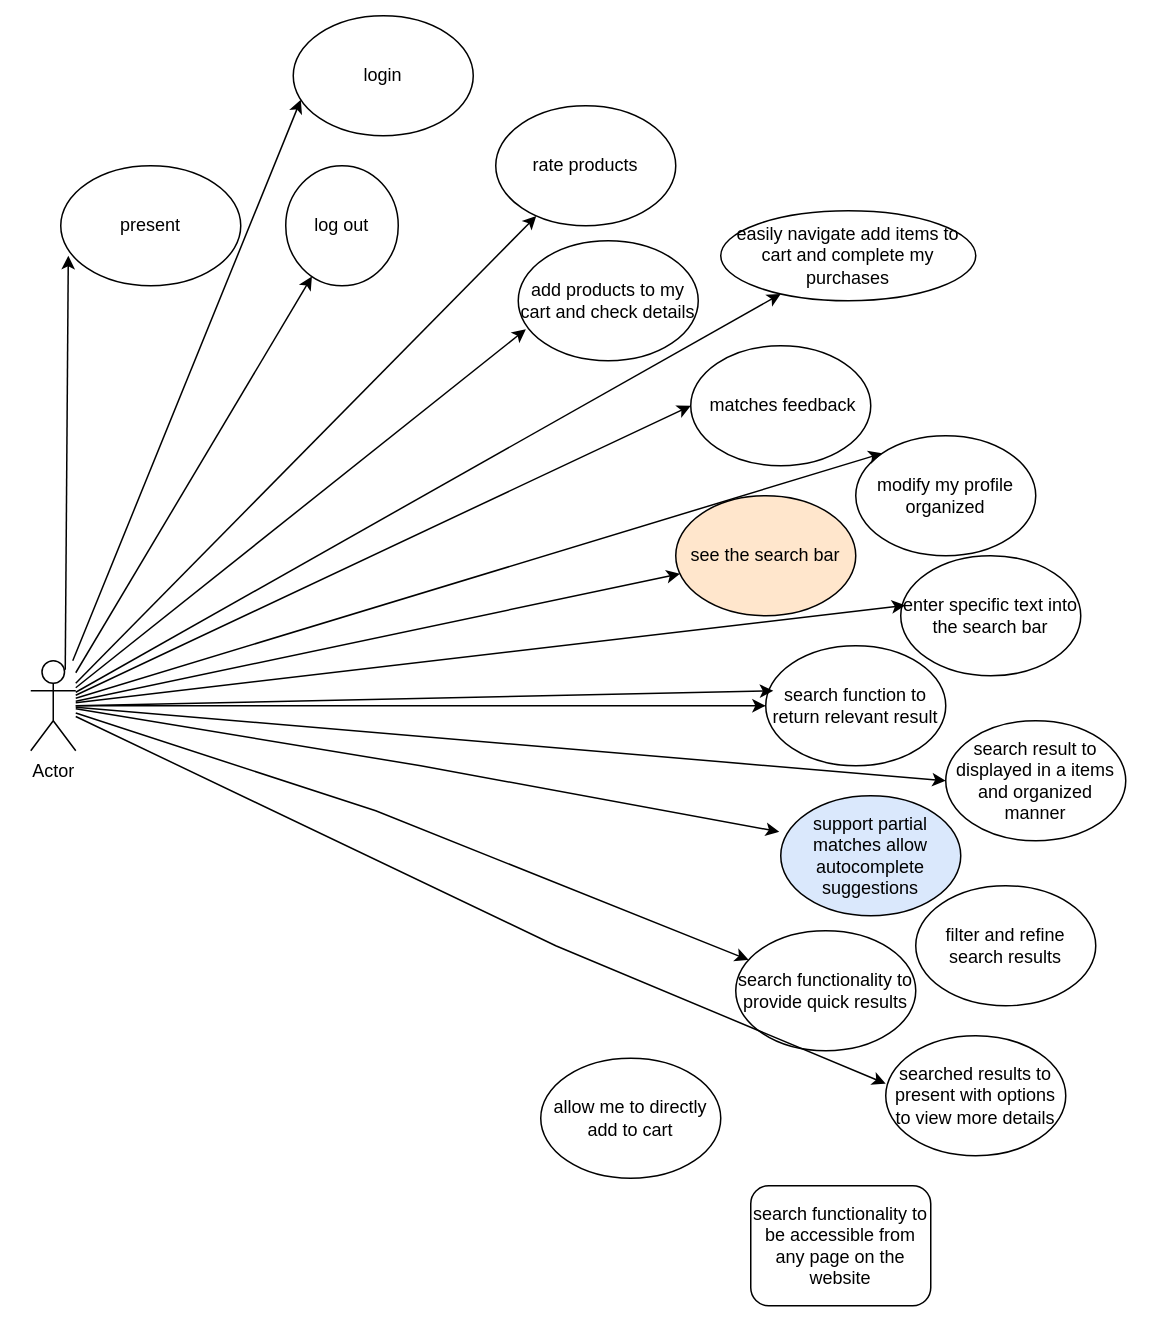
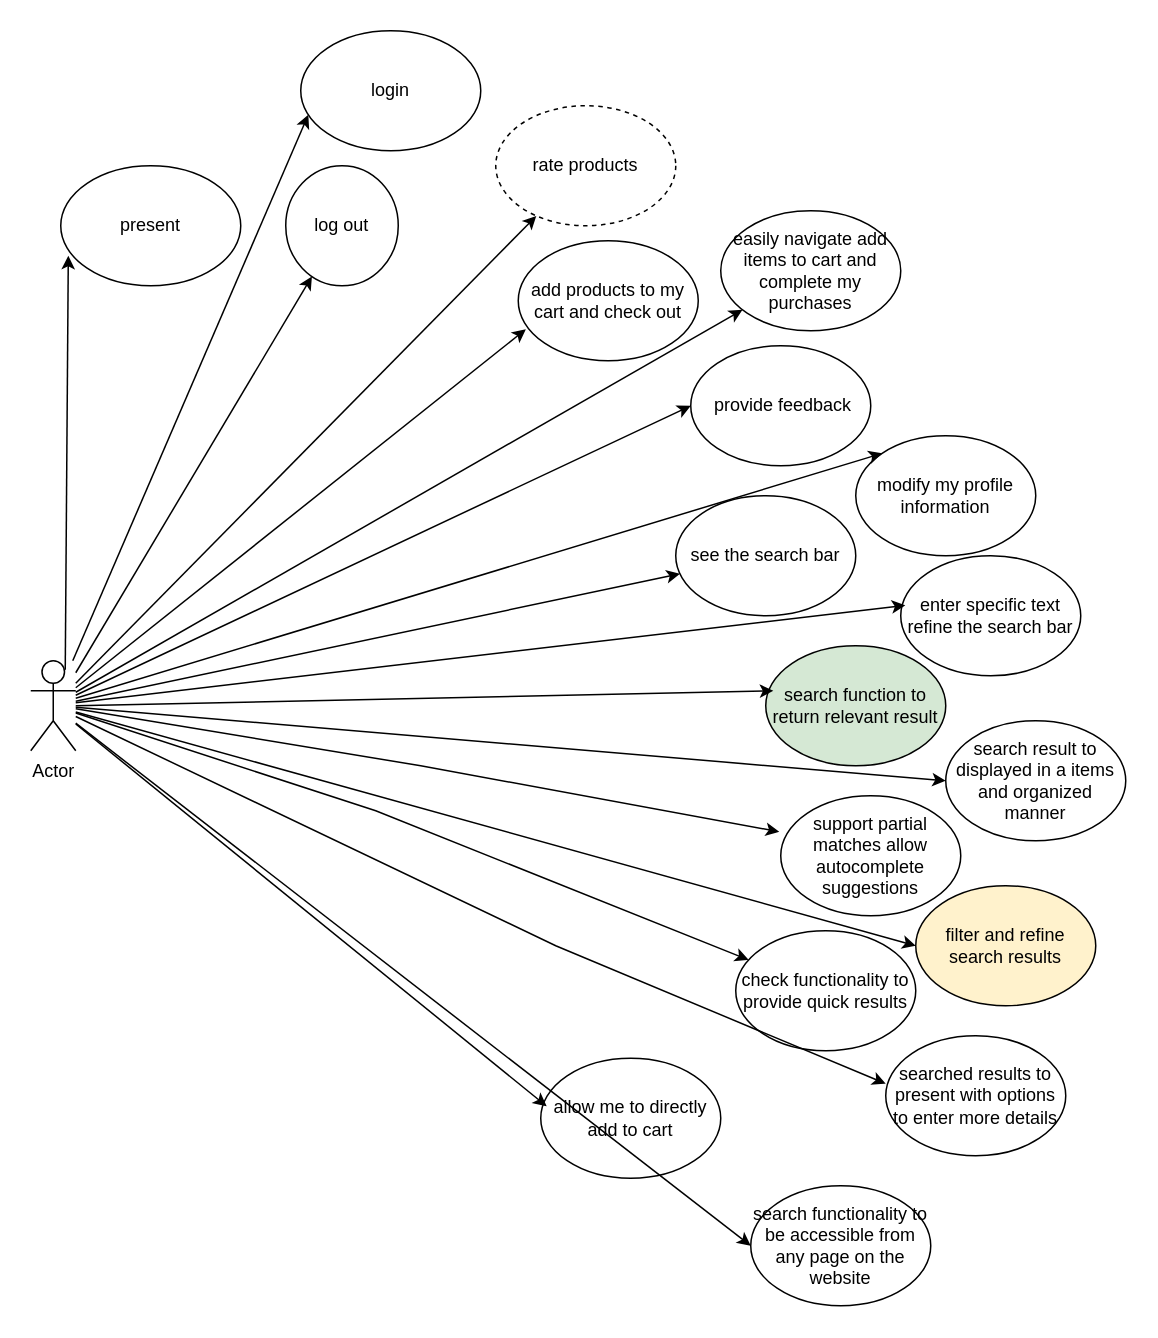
(383, 76) -> (391, 91)
(586, 166) -> (586, 166)
(848, 256) -> (811, 271)
(608, 301) -> (608, 301)
(781, 406) -> (781, 406)
(946, 496) -> (946, 496)
(766, 556) -> (766, 556)
(991, 616) -> (991, 616)
(439, 706) -> (339, 938)
(856, 706) -> (856, 706)
none -> (491, 828)
(871, 856) -> (871, 856)
(1006, 946) -> (1006, 946)
none -> (413, 985)
(826, 991) -> (826, 991)
(976, 1096) -> (976, 1096)
(841, 1246) -> (841, 1246)
